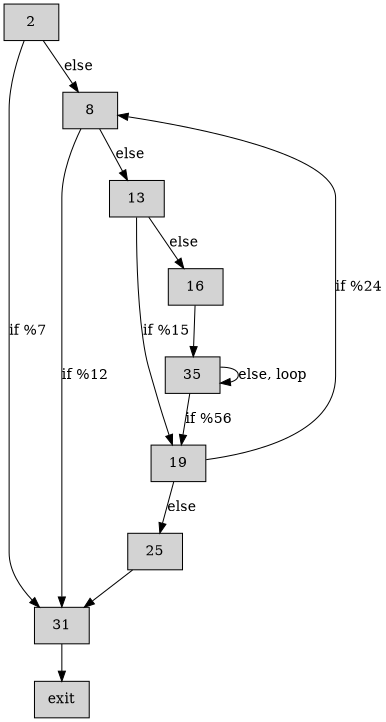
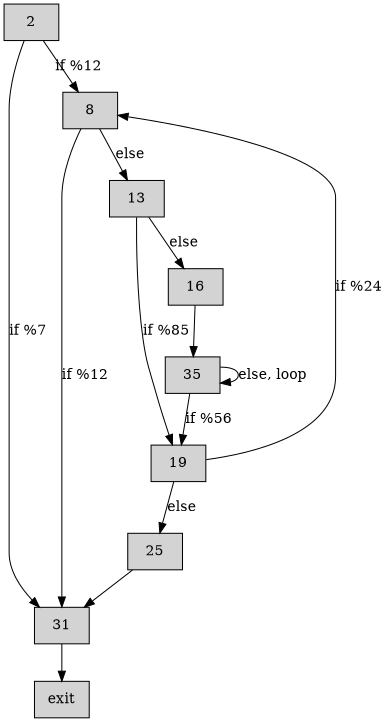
(79, 66) -> (79, 66)
(166, 331) -> (166, 331)
